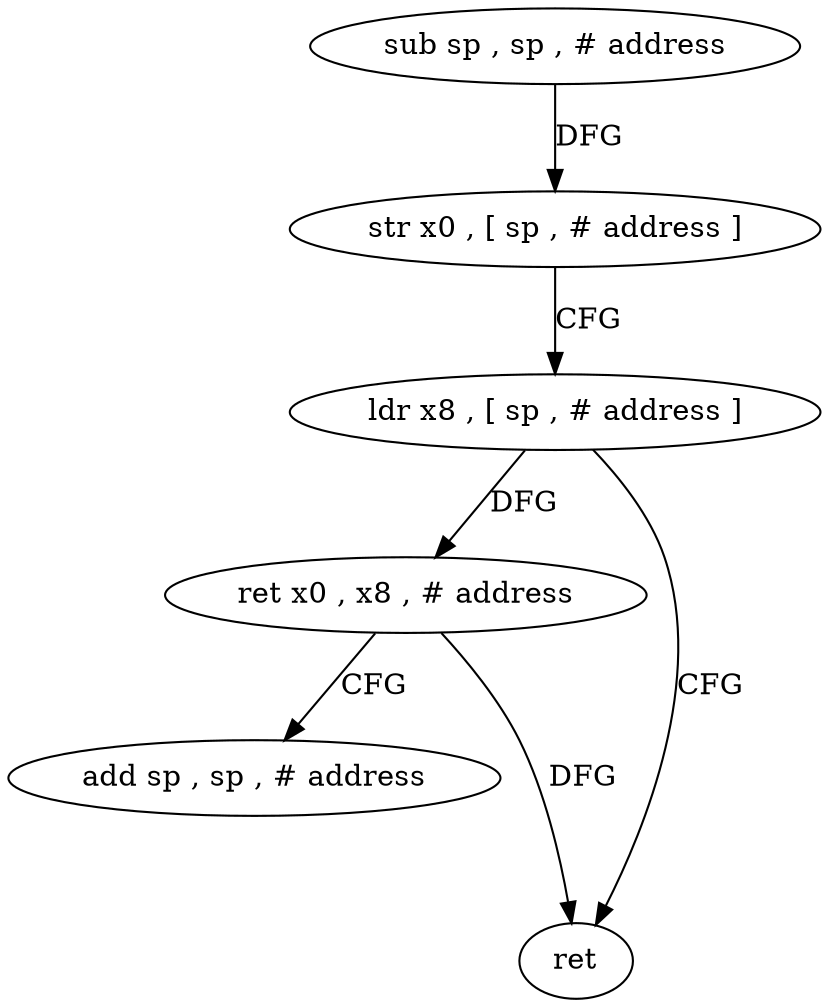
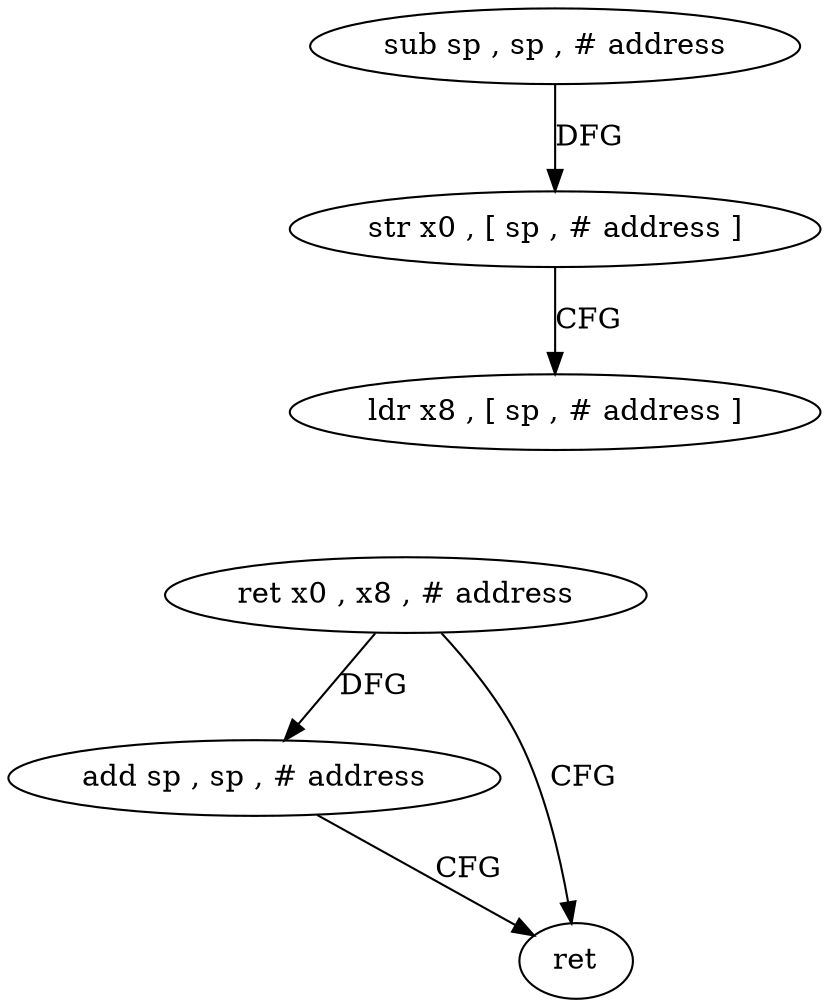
(487, 496) -> none
(677, 672) -> (416, 870)
(374, 687) -> (374, 687)
(584, 778) -> (584, 778)
